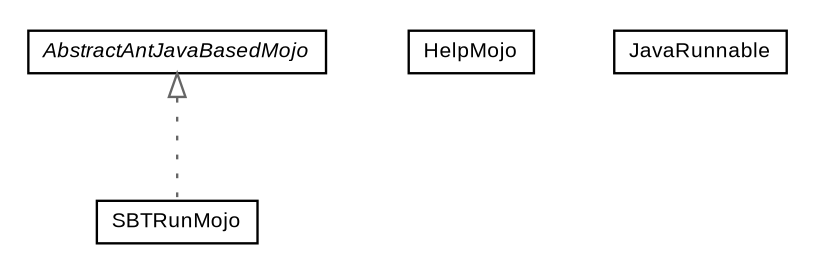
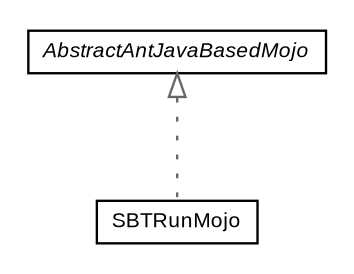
(470, 52) -> none
(699, 52) -> none
